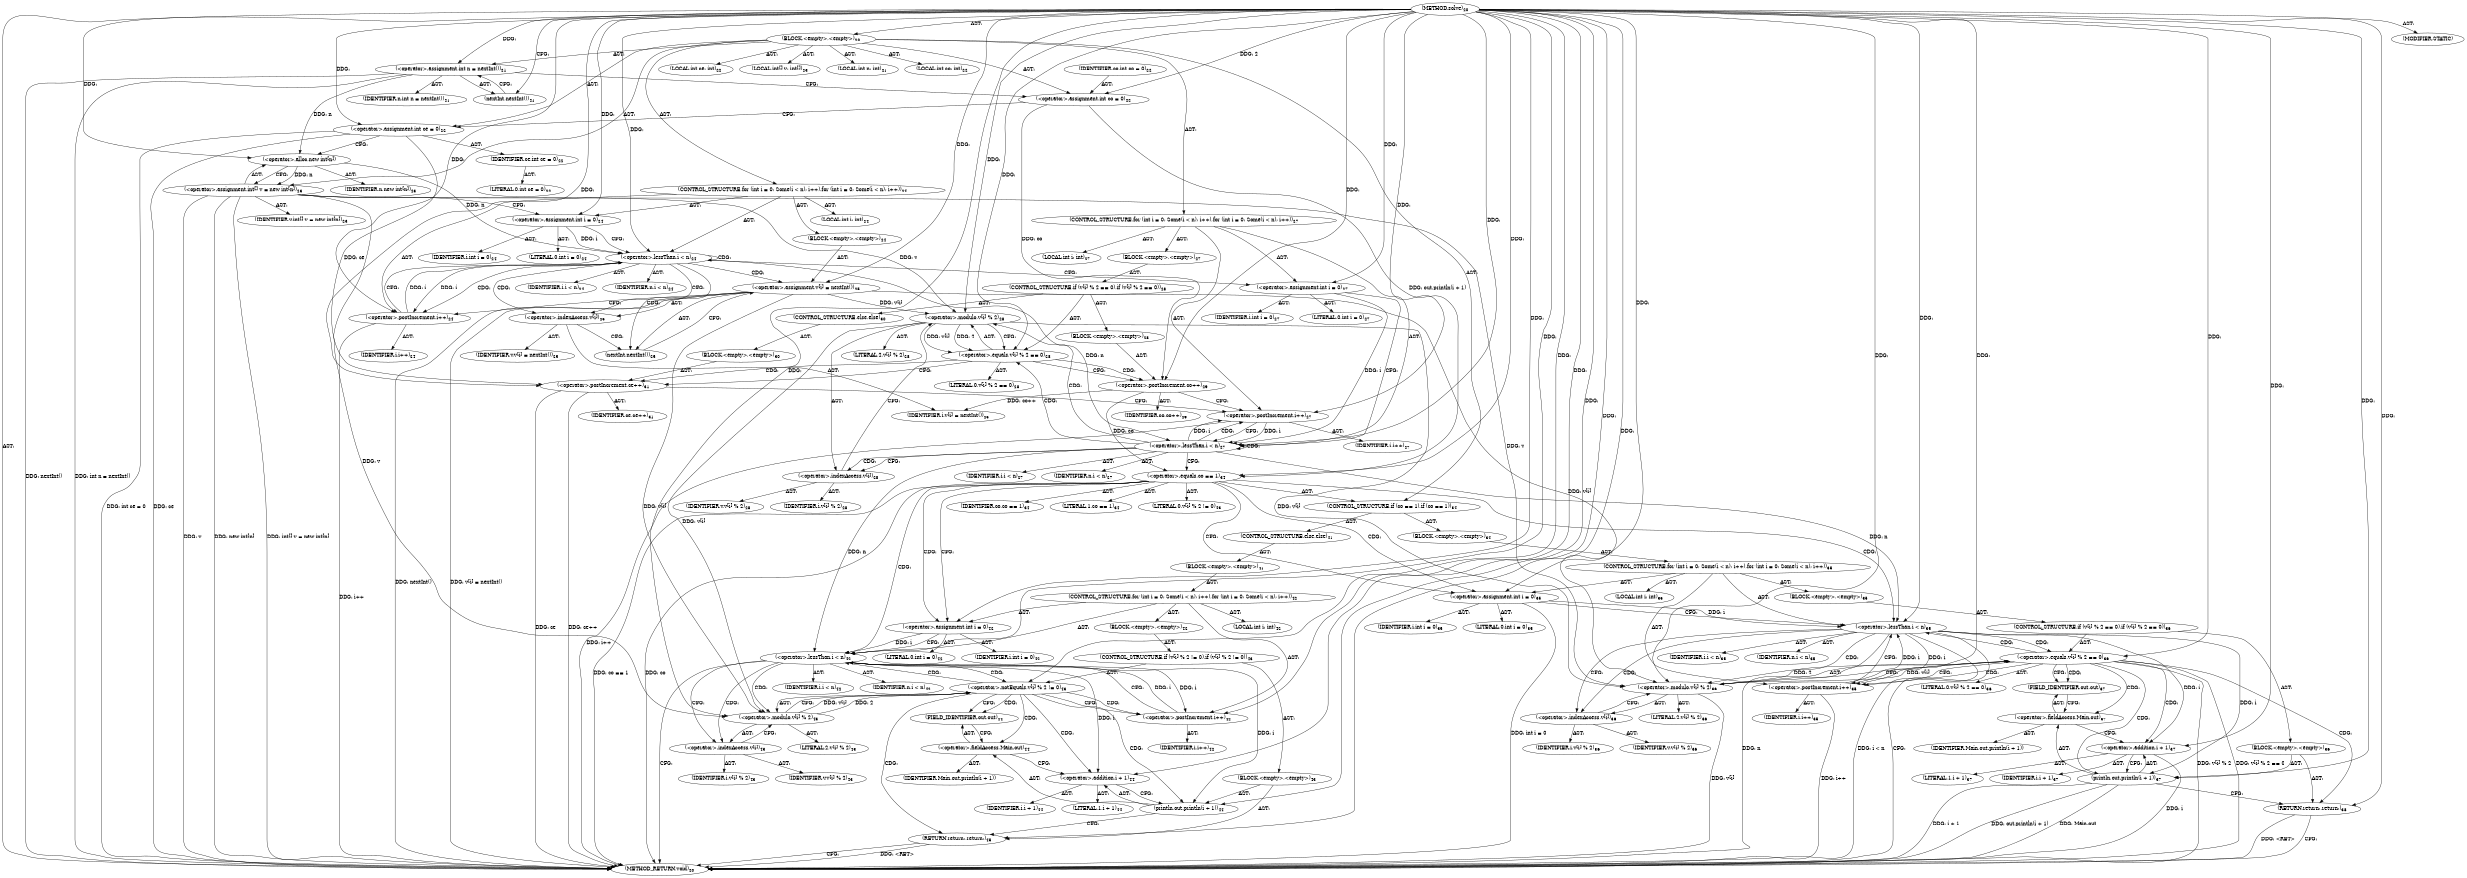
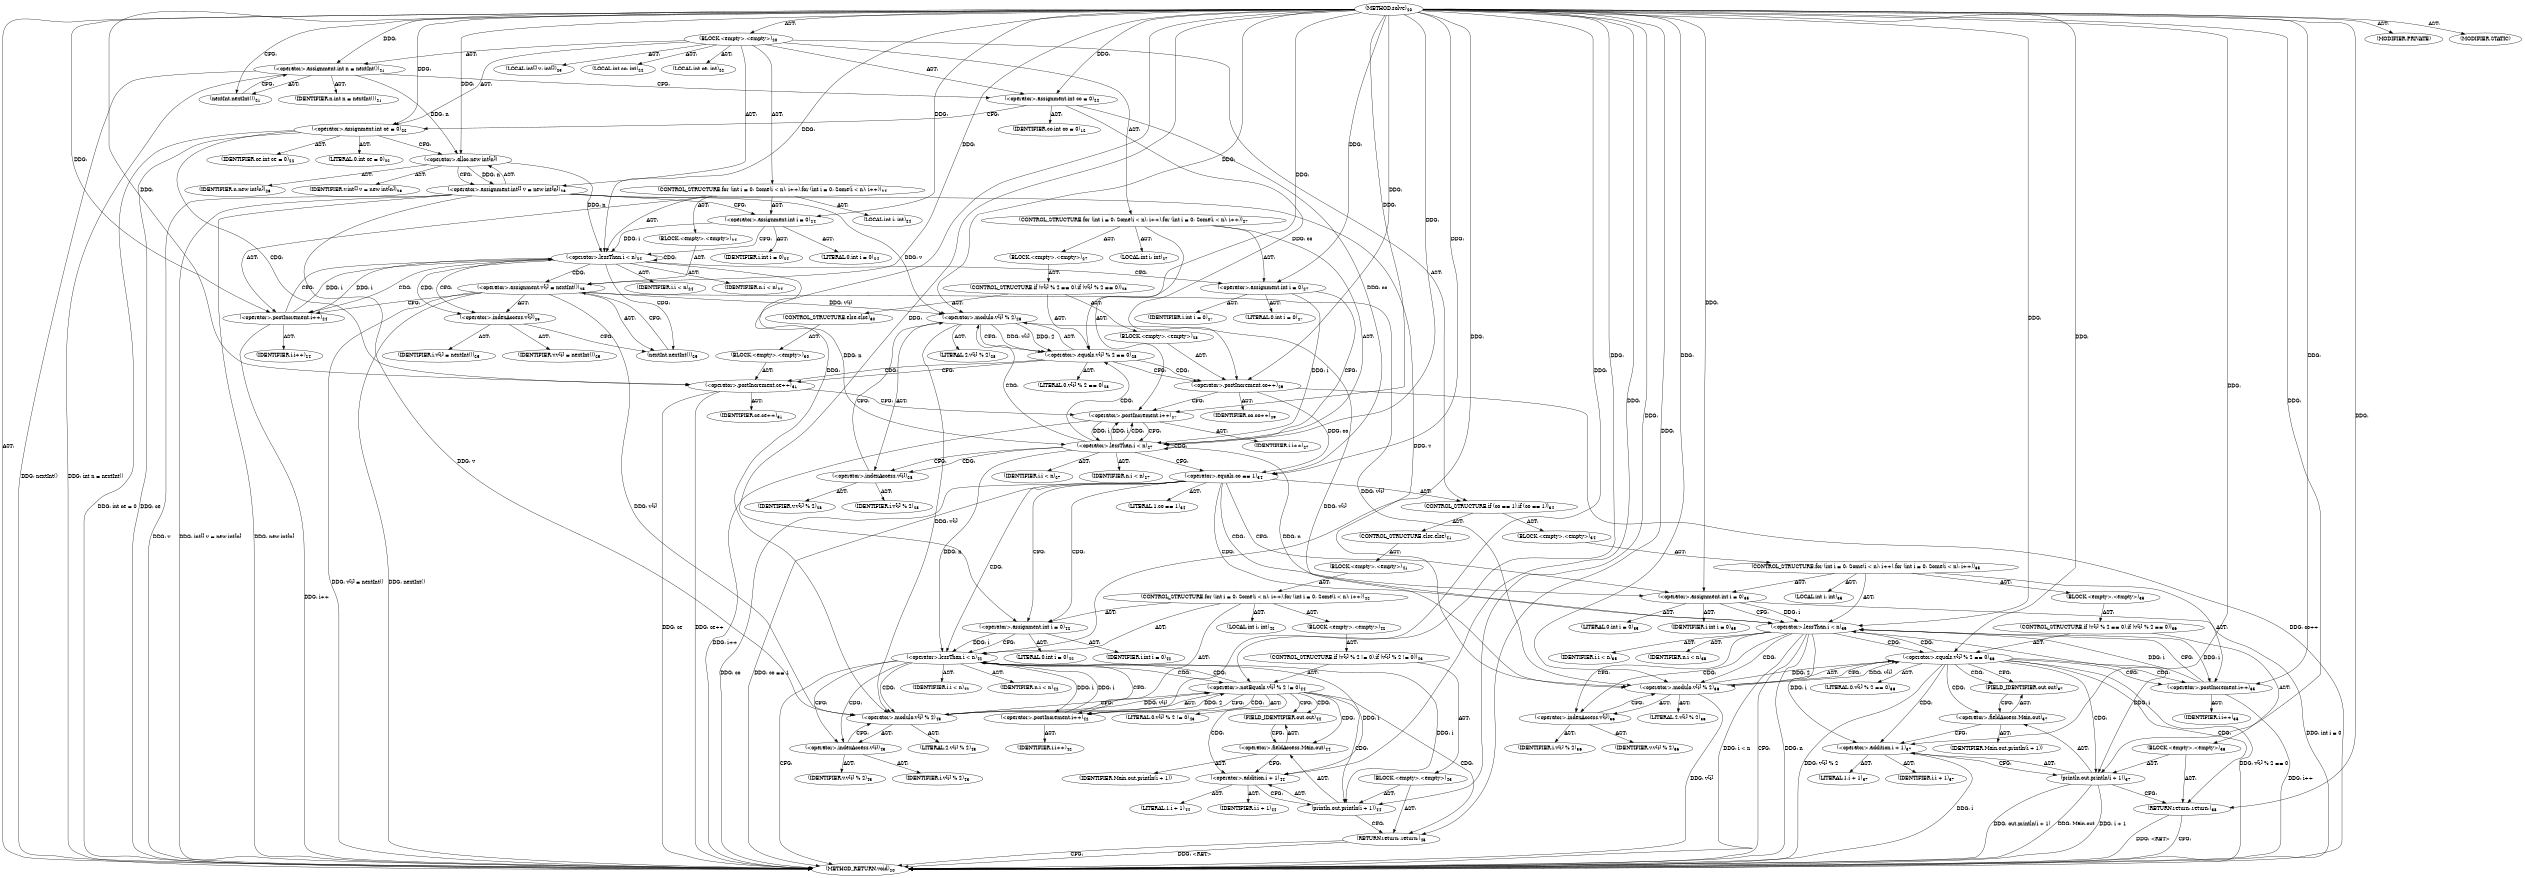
none -> (2404, 39)
(1249, 54) -> (1104, 54)
(862, 69) -> none
(1149, 69) -> (1083, 129)
(1101, 83) -> (1051, 113)
(524, 173) -> (359, 143)
(271, 205) -> (410, 175)
(354, 258) -> (278, 258)
(1438, 288) -> (1377, 288)
(1047, 395) -> (2342, 823)
(1187, 490) -> (1257, 707)
(995, 507) -> none
(1064, 688) -> (1303, 688)
